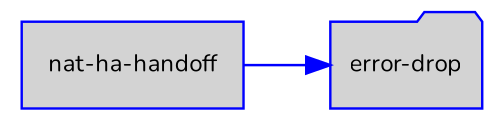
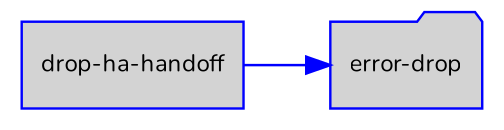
(133, 65) -> (133, 65)
